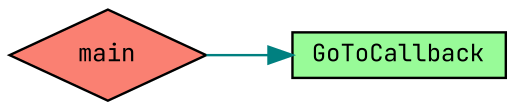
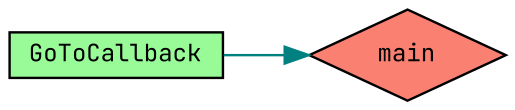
(237, 55) -> (254, 55)
